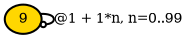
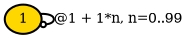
(23, 19) -> (23, 19)
